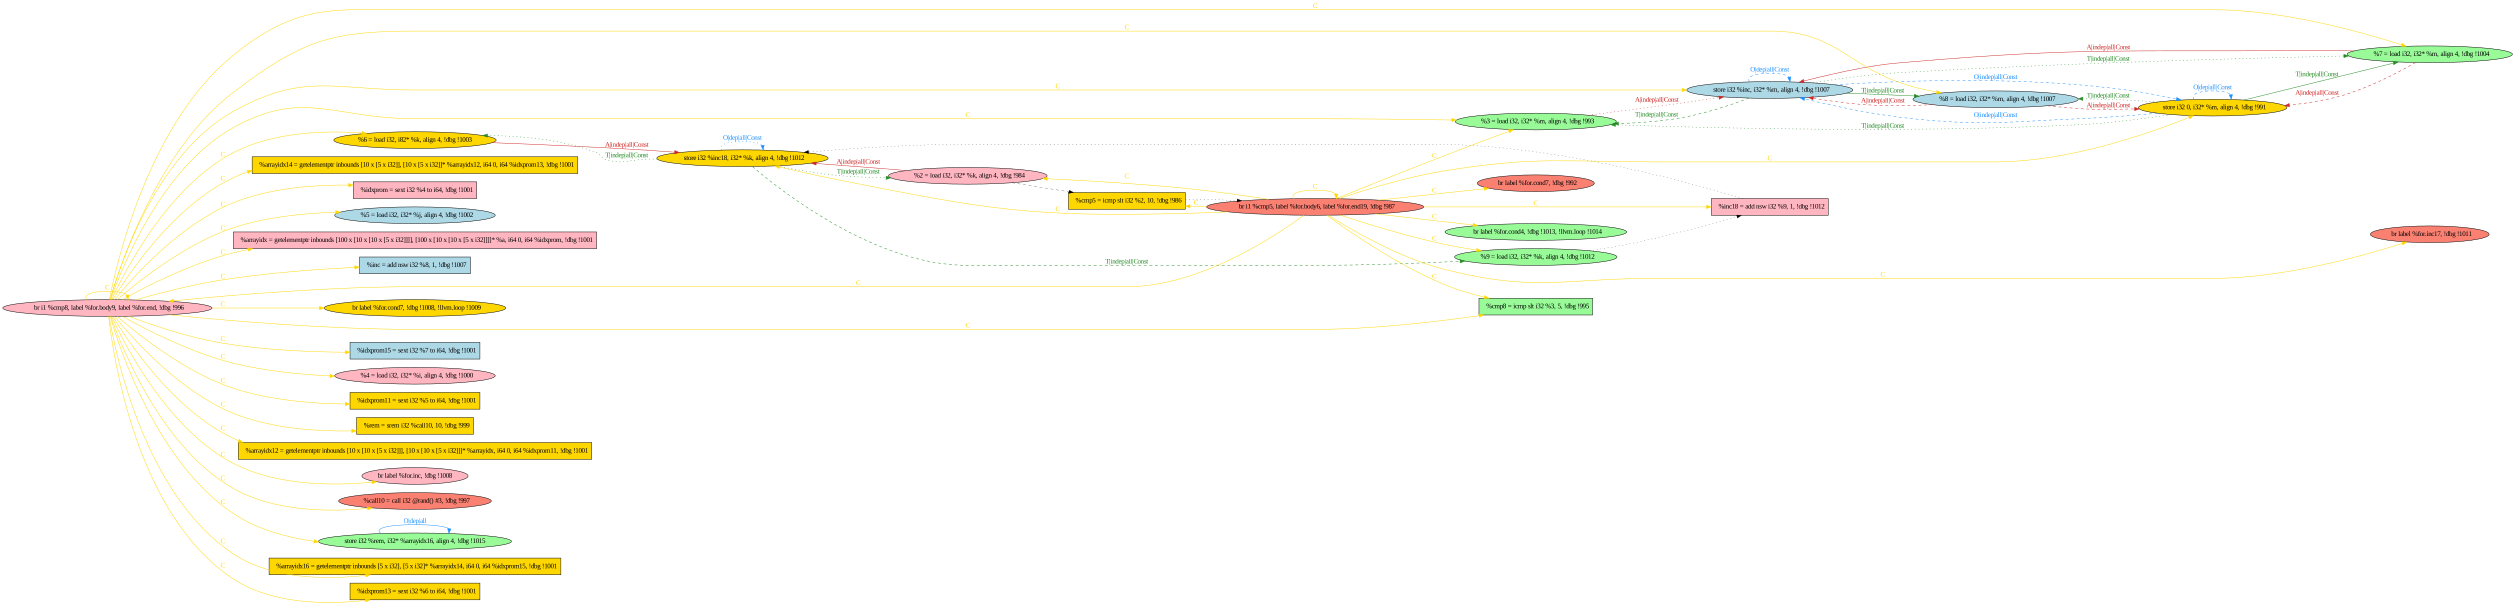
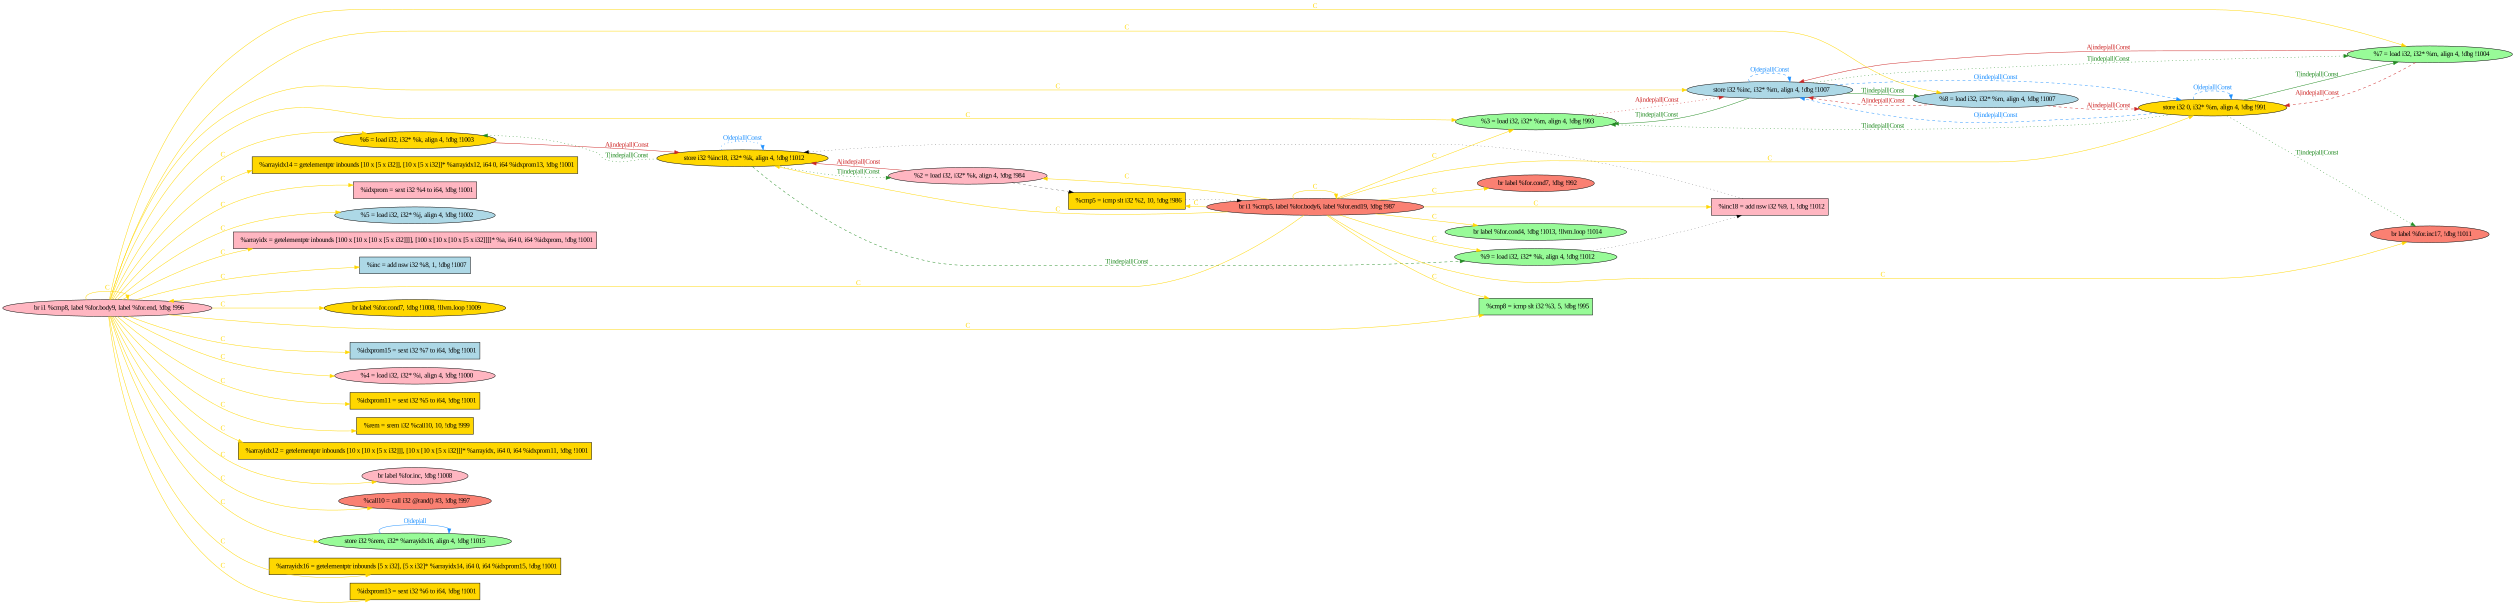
(2120, 100) -> (2319, 170)
(1685, 117) -> (1685, 117)
(415, 140) -> (415, 140)
